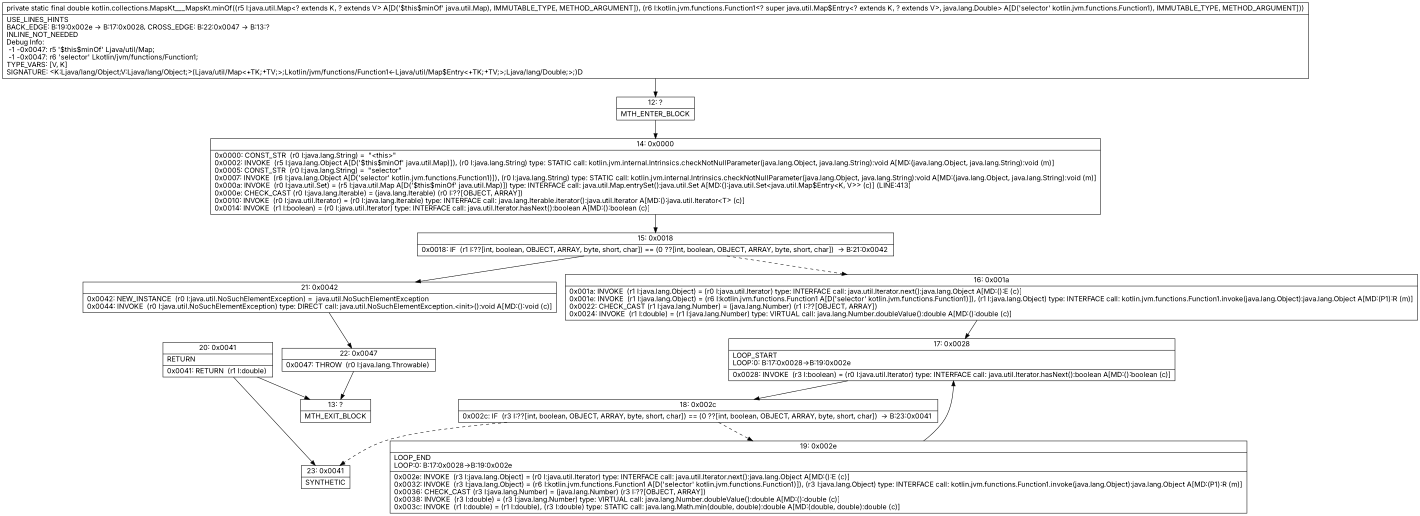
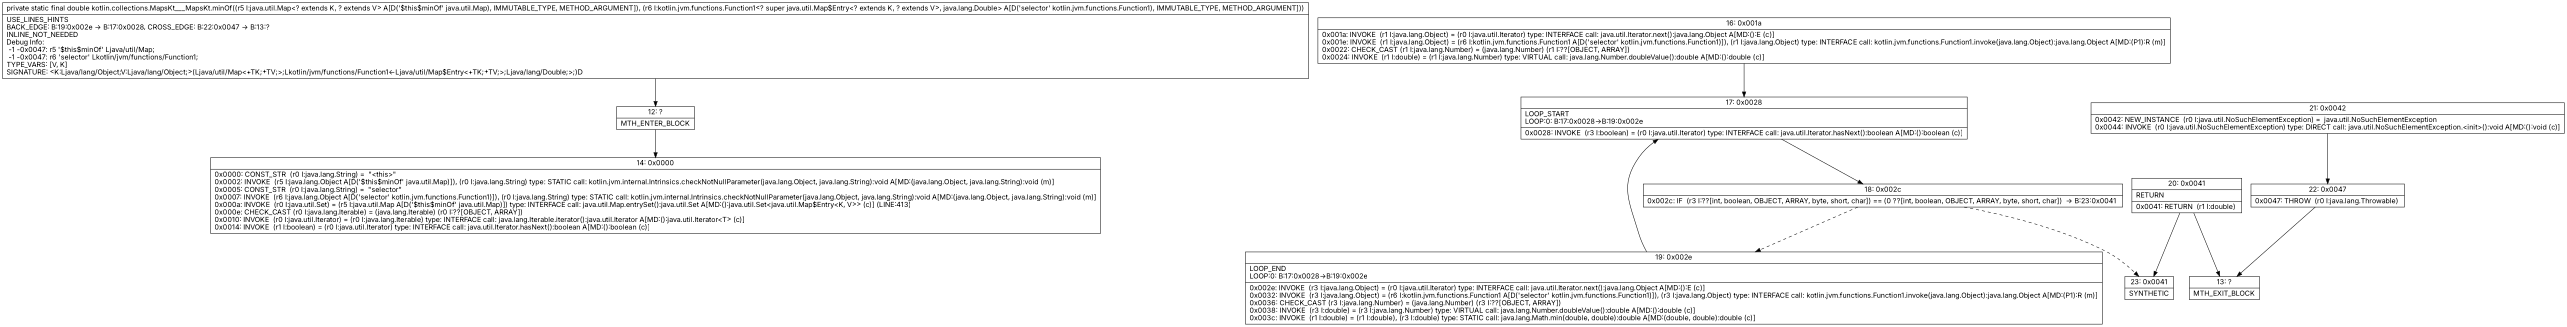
(656, 244) -> none
